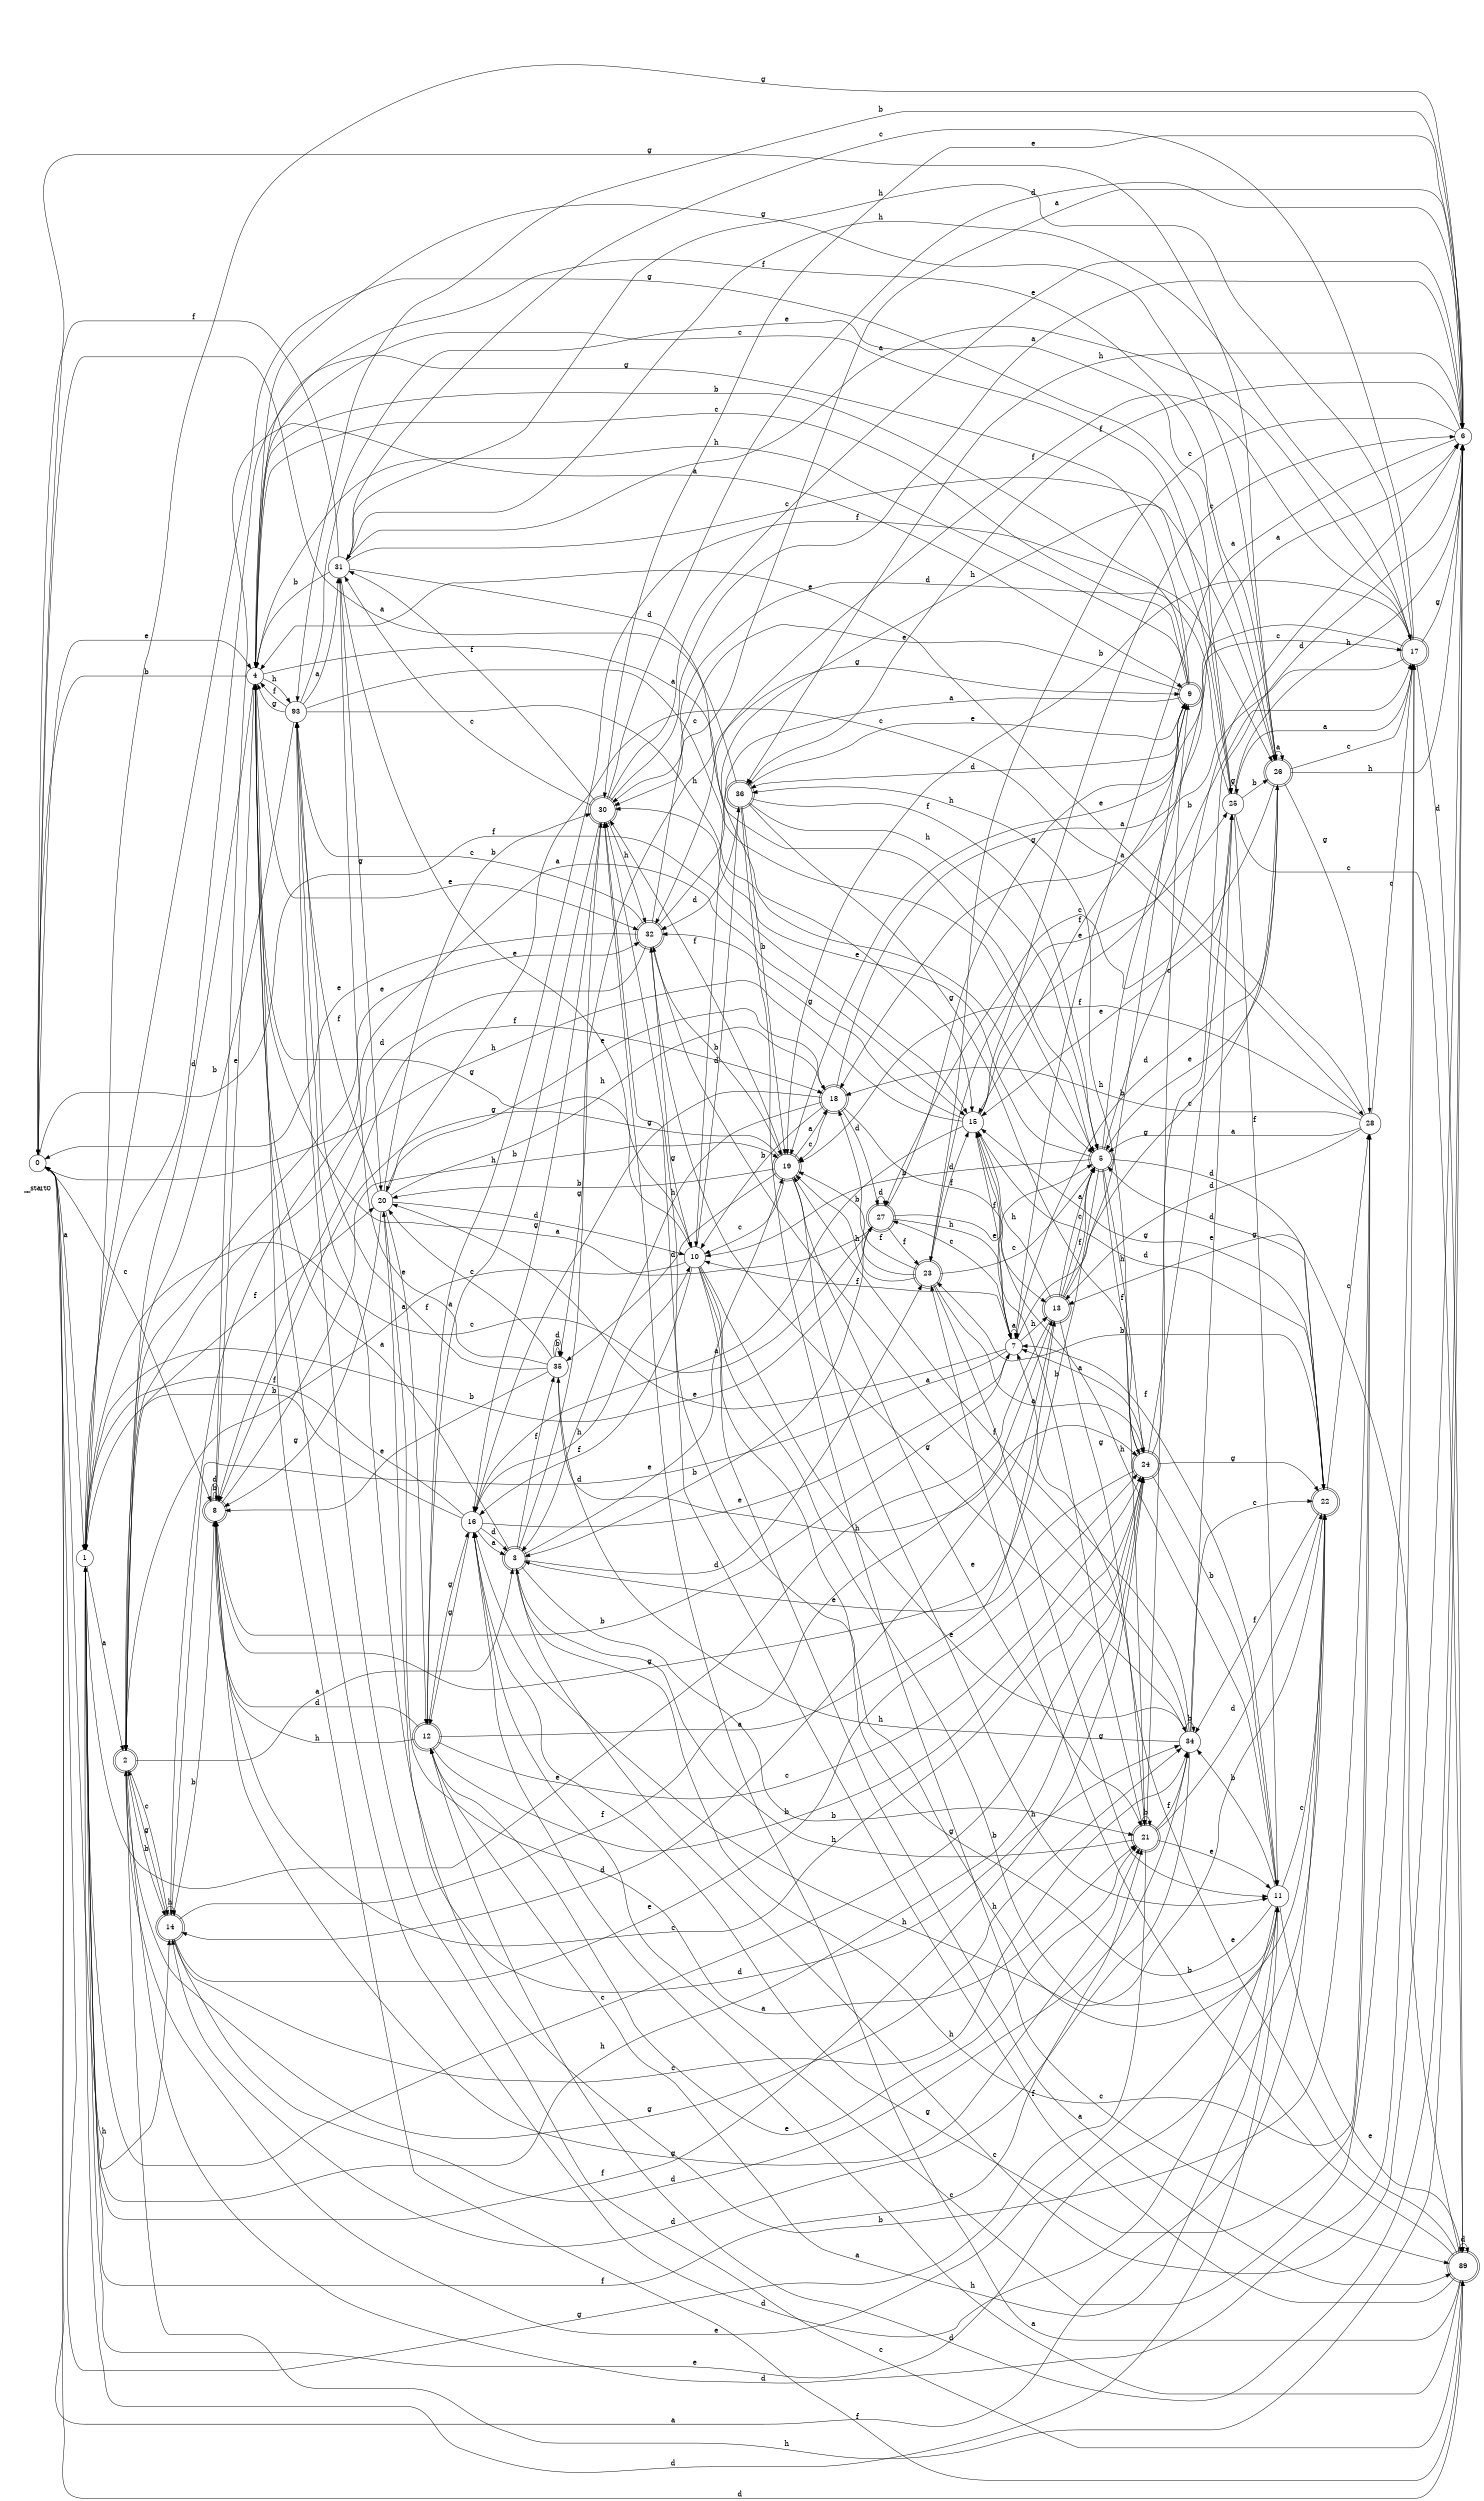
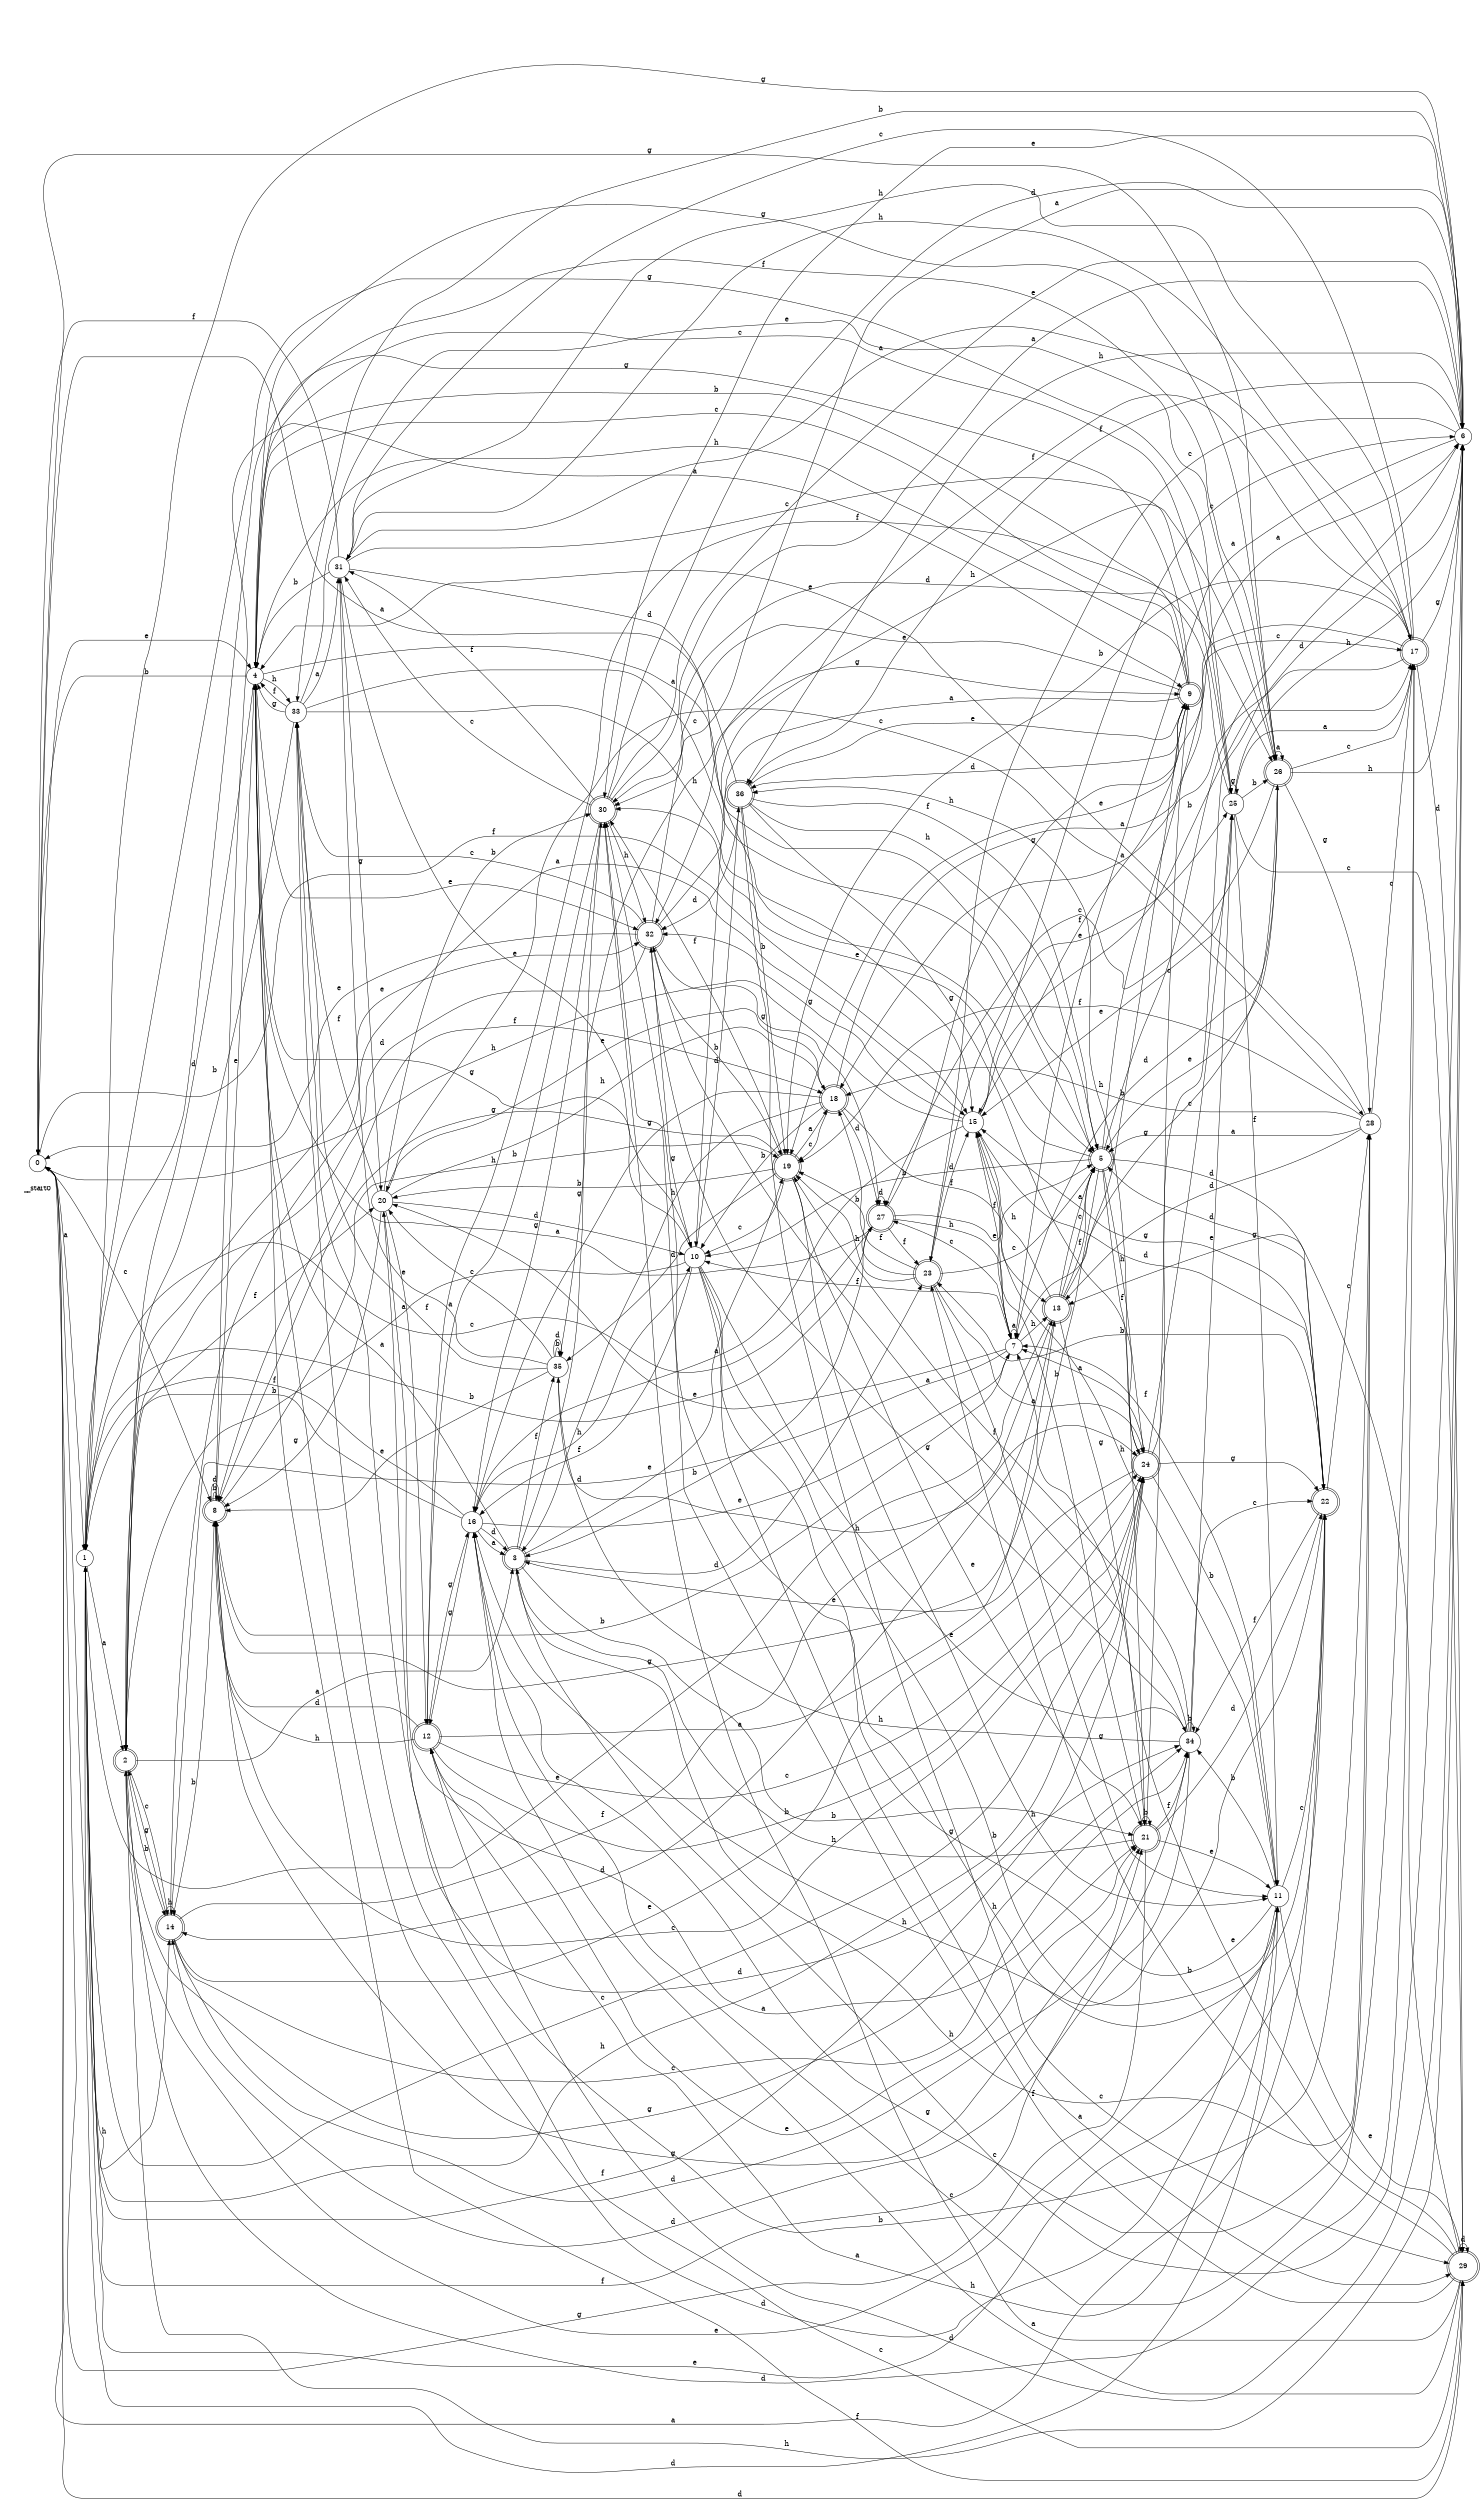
(296, 712) -> (296, 712)
none -> (792, 1031)
(1463, 2266) -> (1463, 2266)
